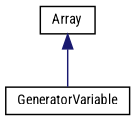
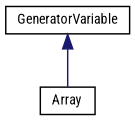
(68, 68) -> (68, 68)
